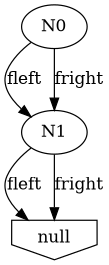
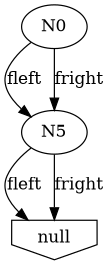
(54, 132) -> (54, 132)
